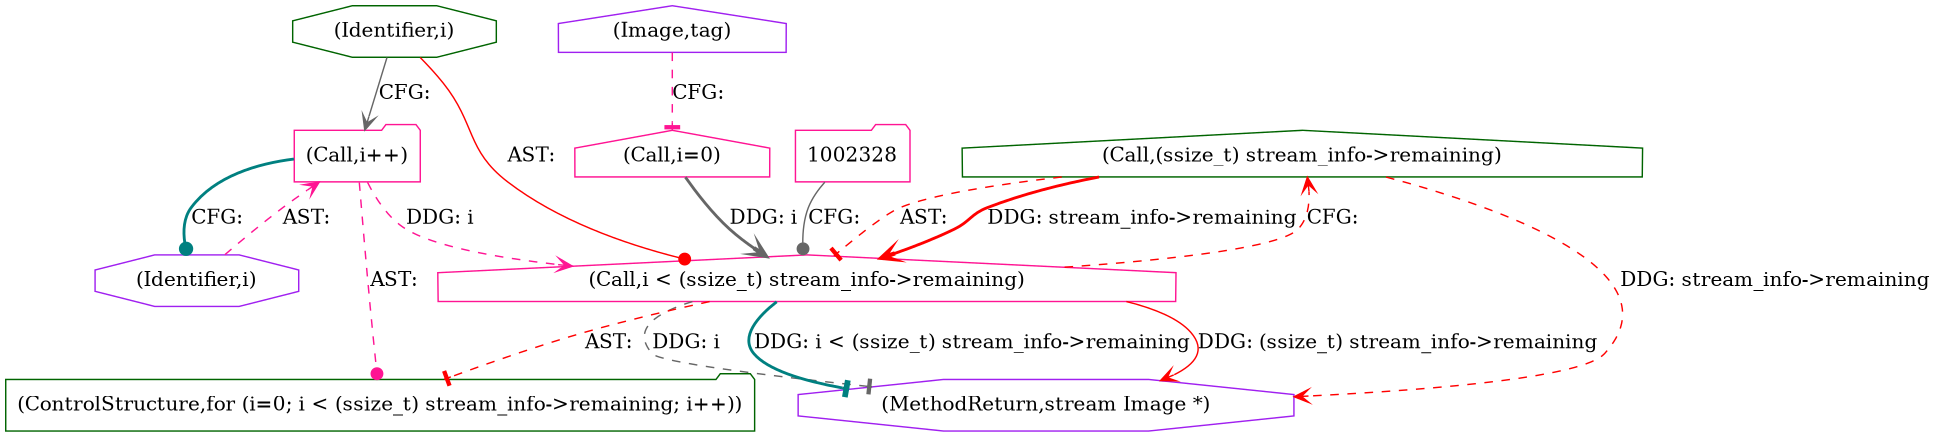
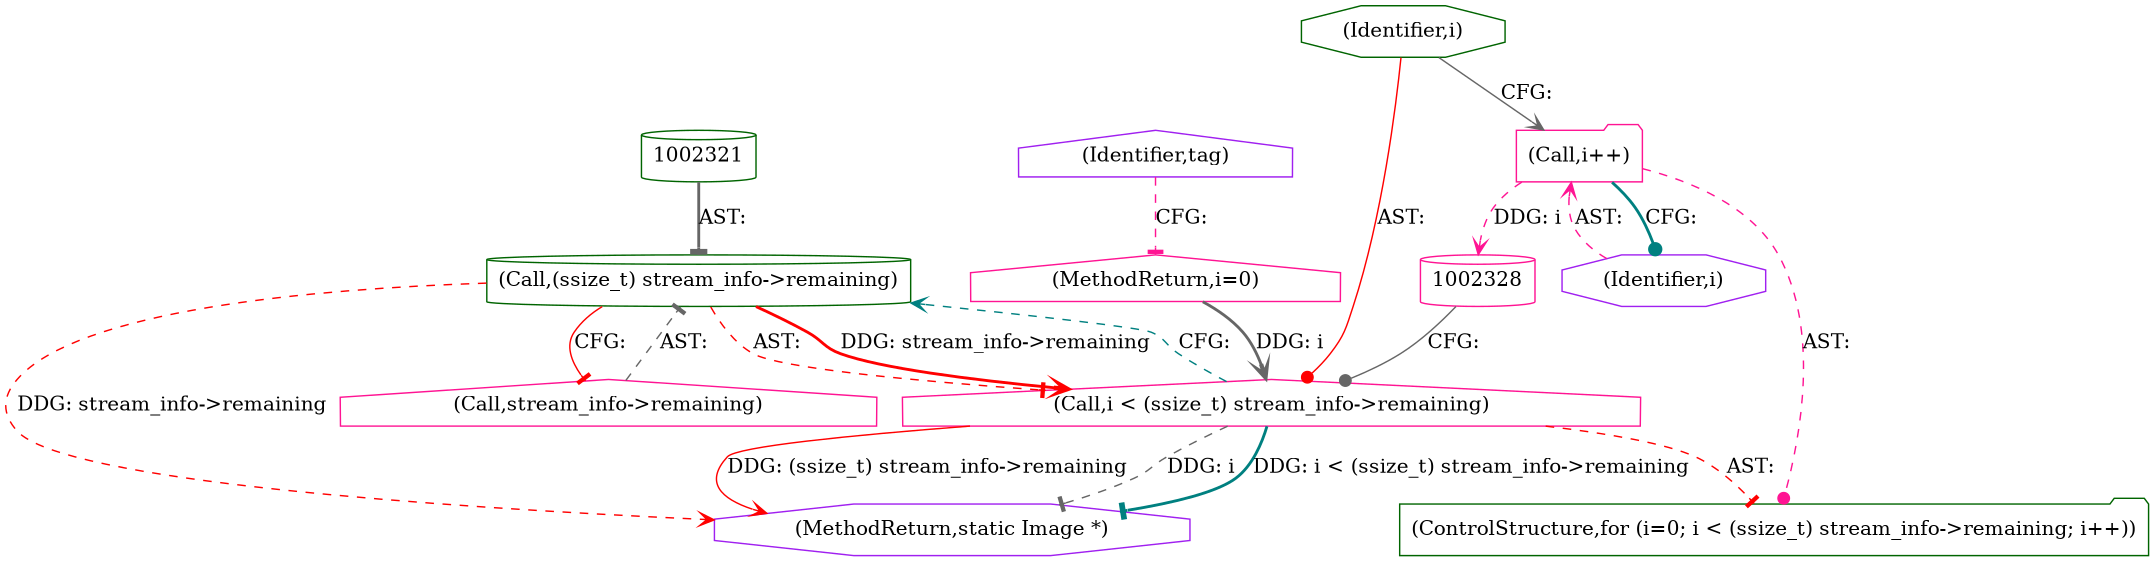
(672, 32) -> (1156, 156)
(672, 156) -> (1156, 281)
none -> (699, 156)
(853, 156) -> (1478, 281)
(1302, 156) -> (699, 281)
(450, 246) -> (1494, 206)
(1203, 254) -> (1084, 322)
none -> (609, 405)
(1046, 405) -> (952, 530)
